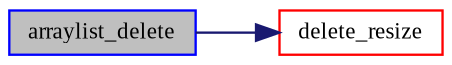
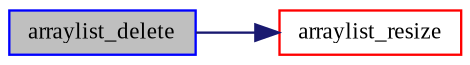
(361, 33) -> (370, 33)
